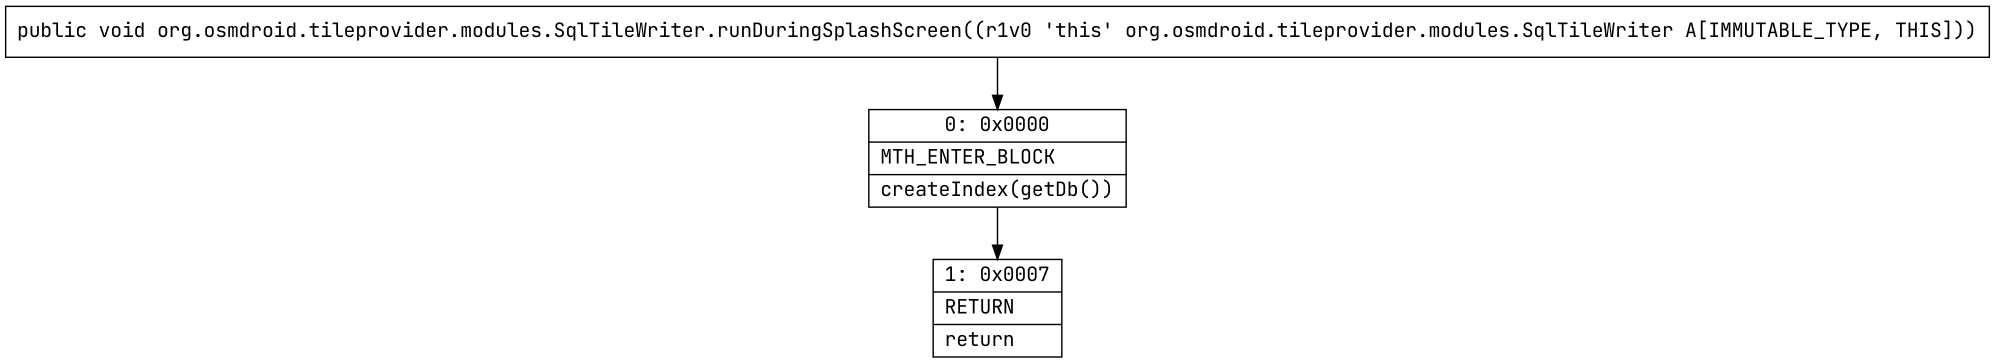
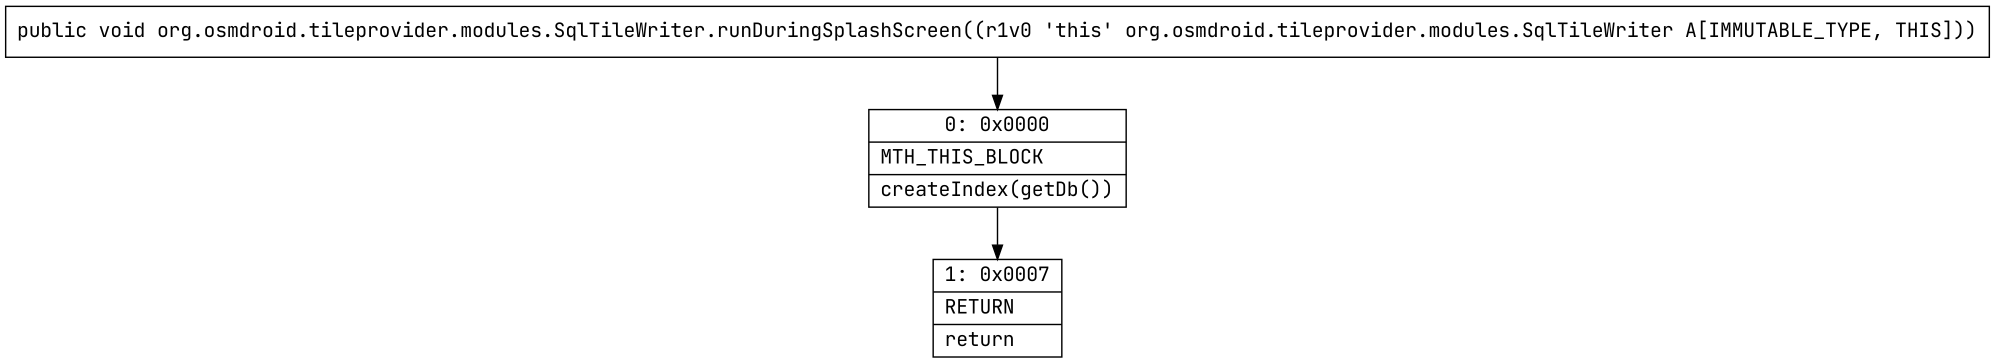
(968, 158) -> (962, 158)
